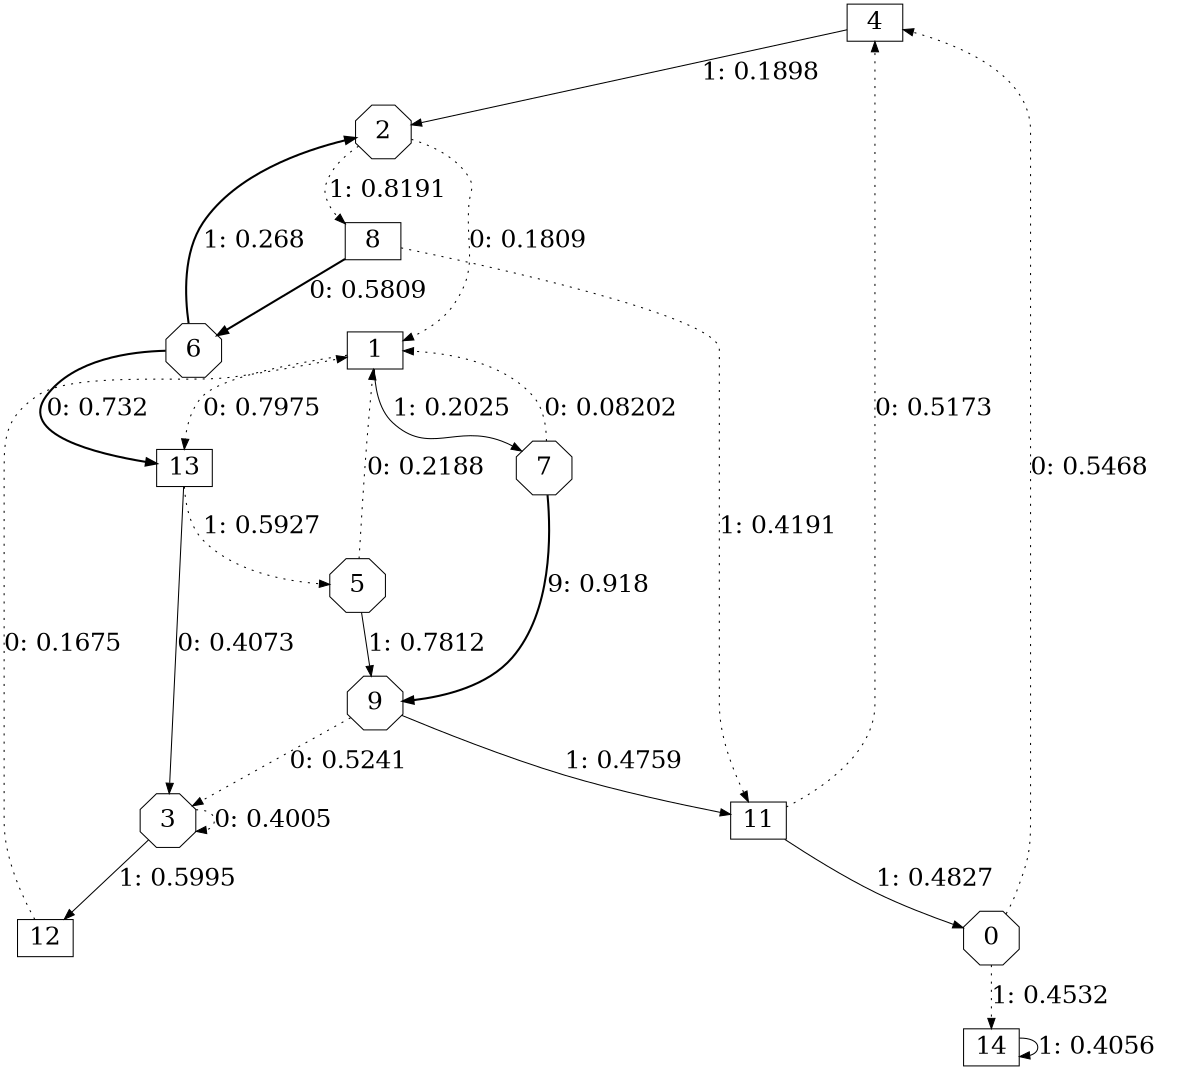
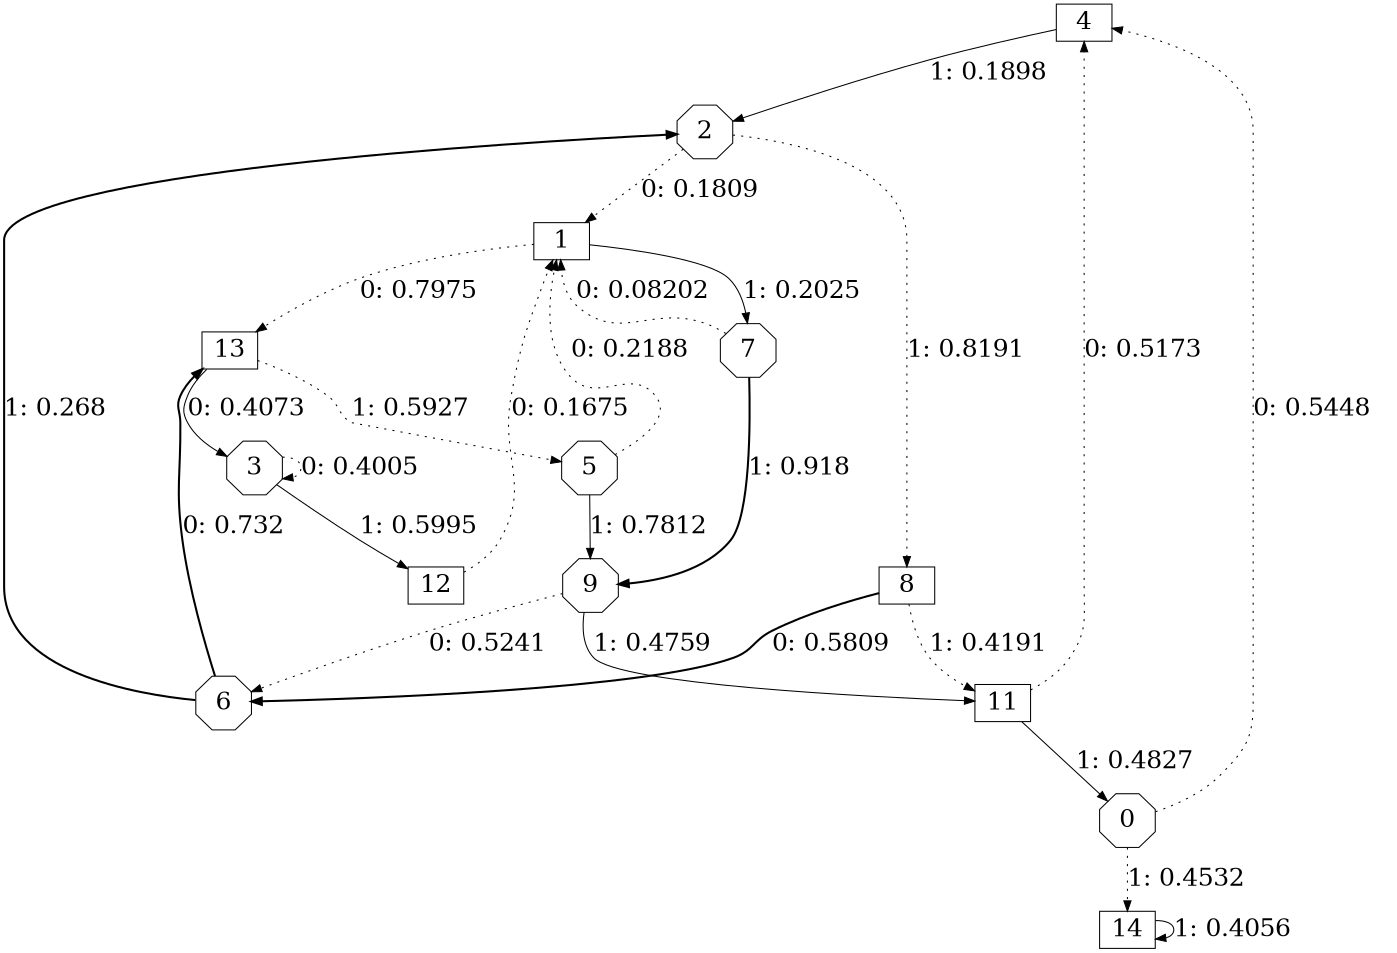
(1101, 468) -> (1323, 409)
(614, 585) -> (815, 468)
(276, 759) -> (411, 637)
